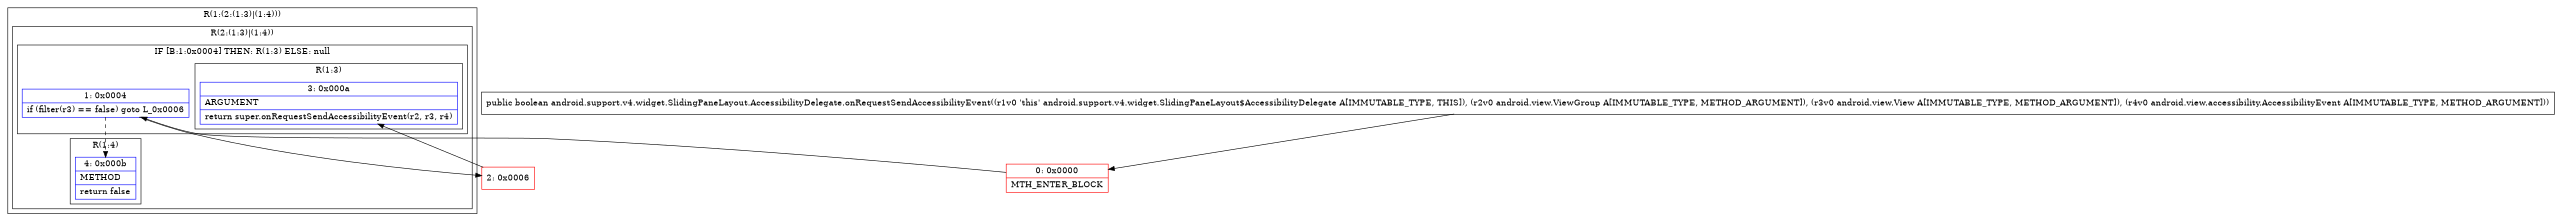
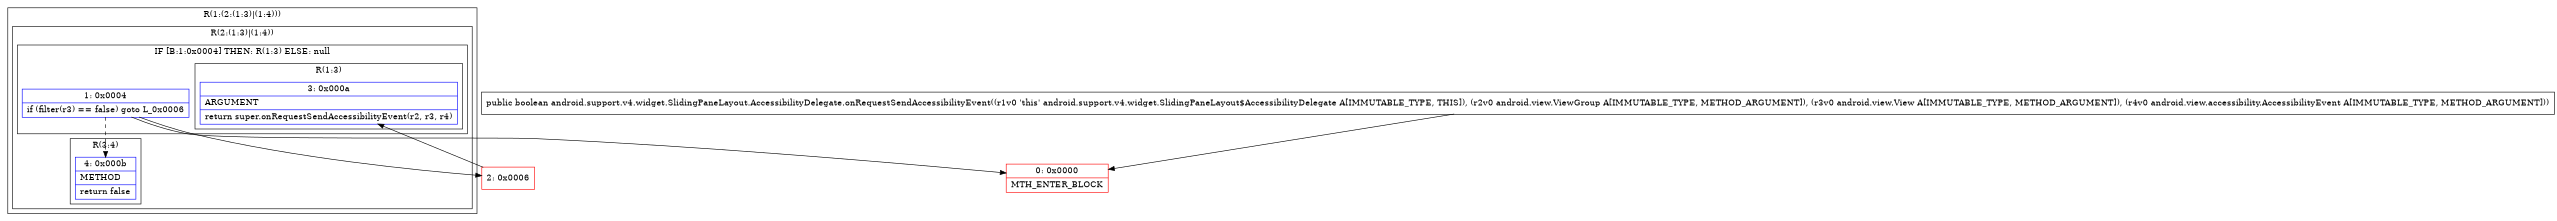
(576, 140) -> (565, 140)
(106, 146) -> (106, 146)
